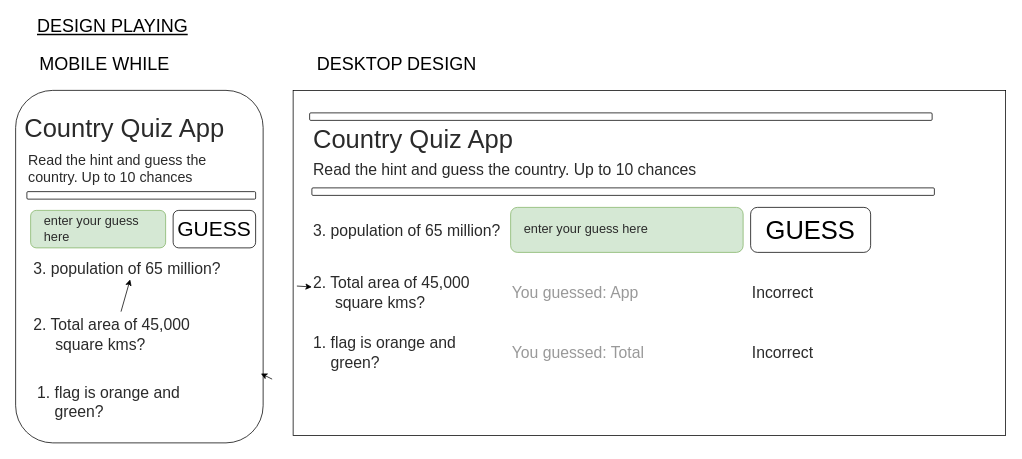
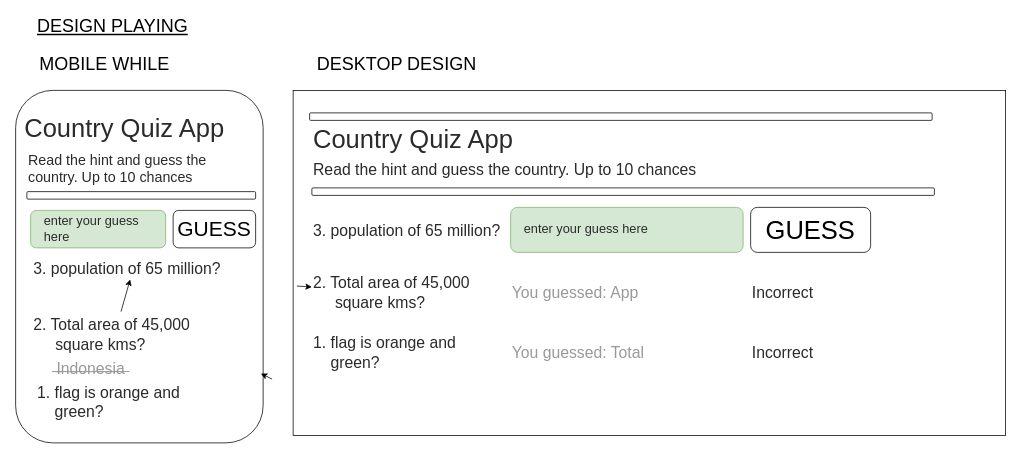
none -> (92, 368)
